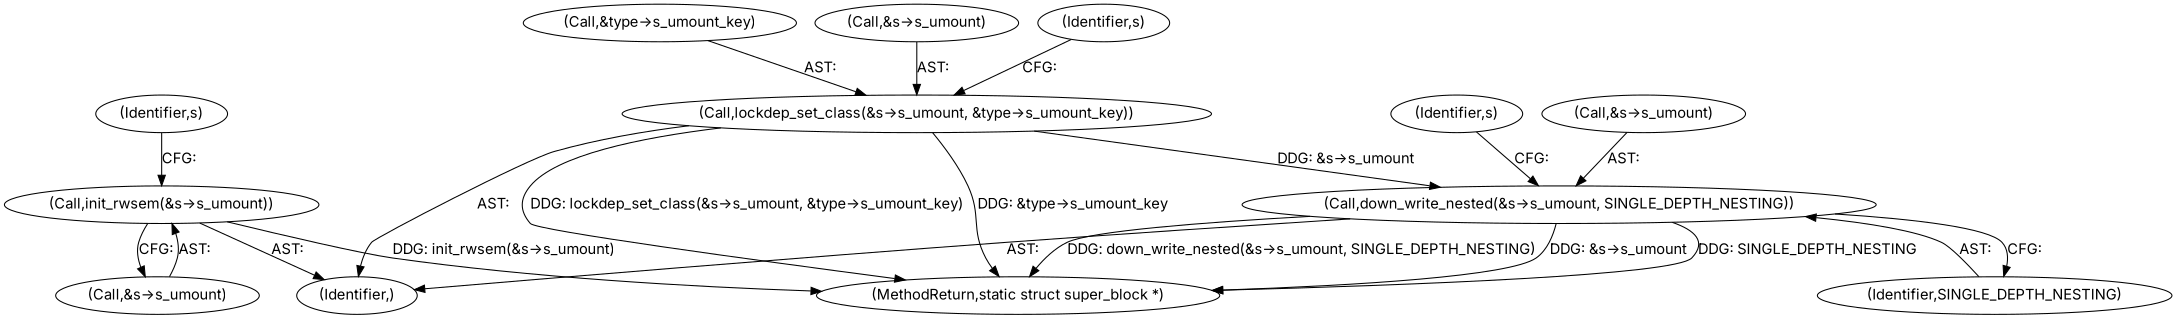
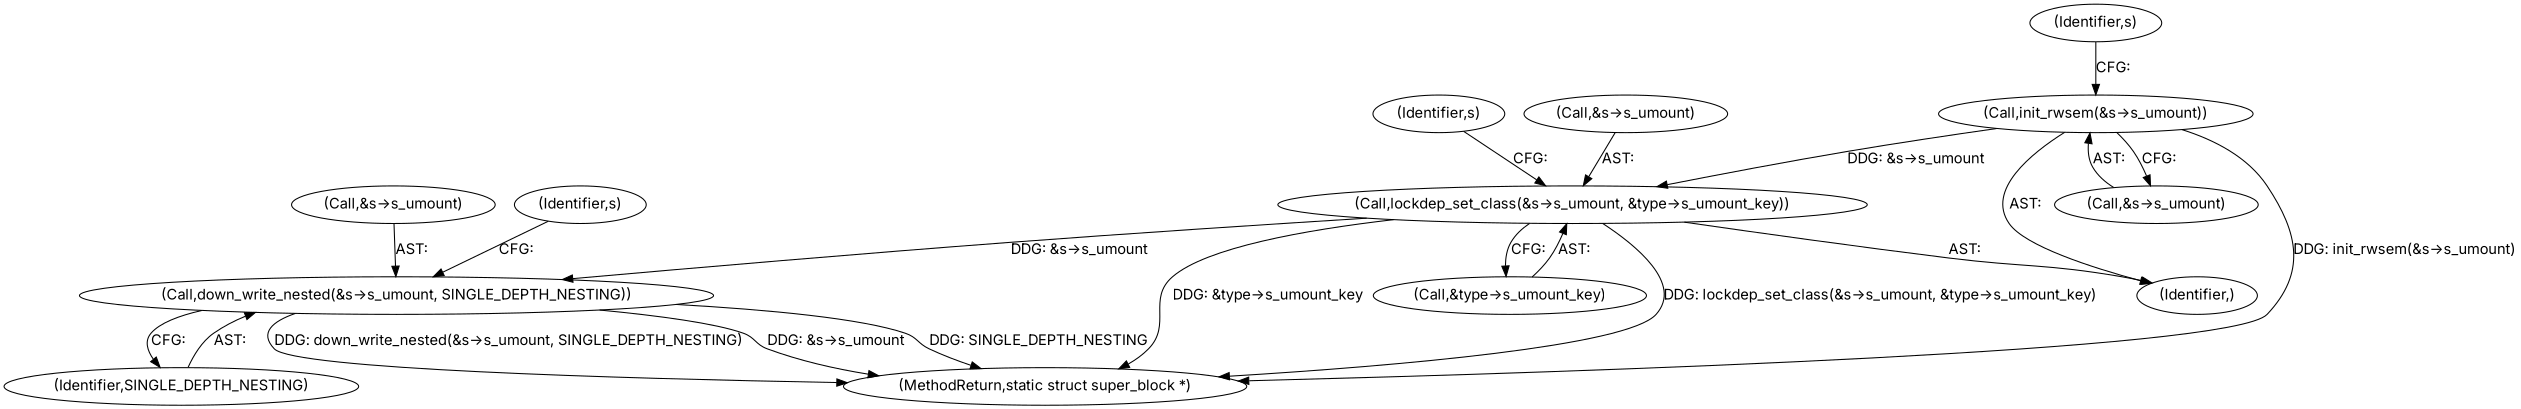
none -> (1832, 154)
none -> (1511, 241)
(887, 251) -> none
